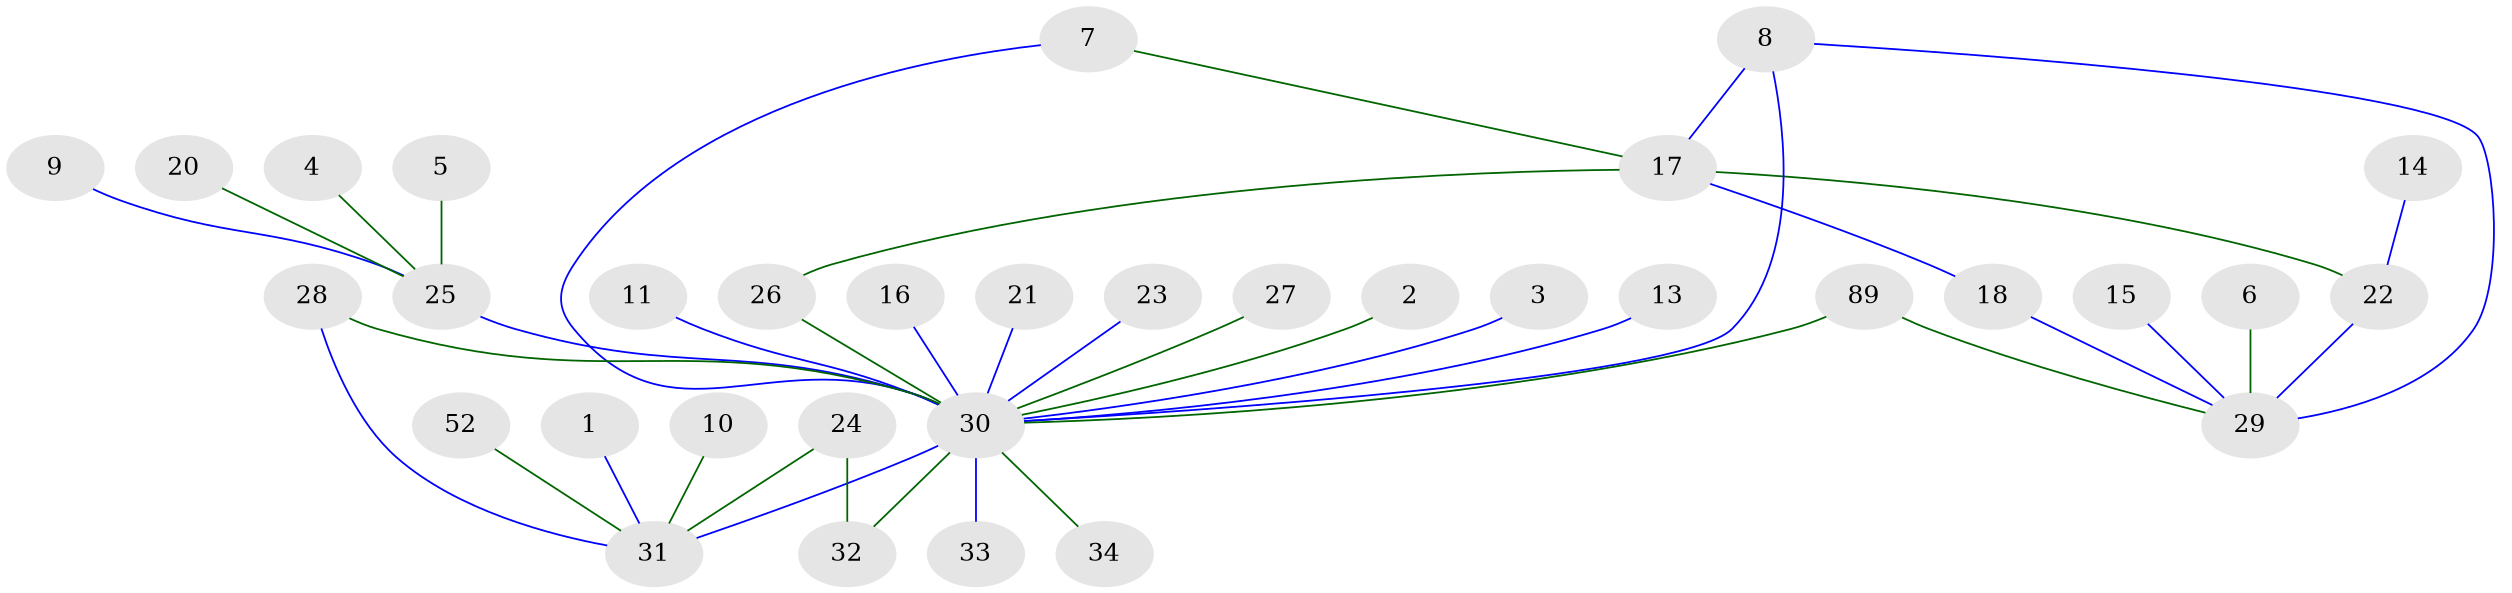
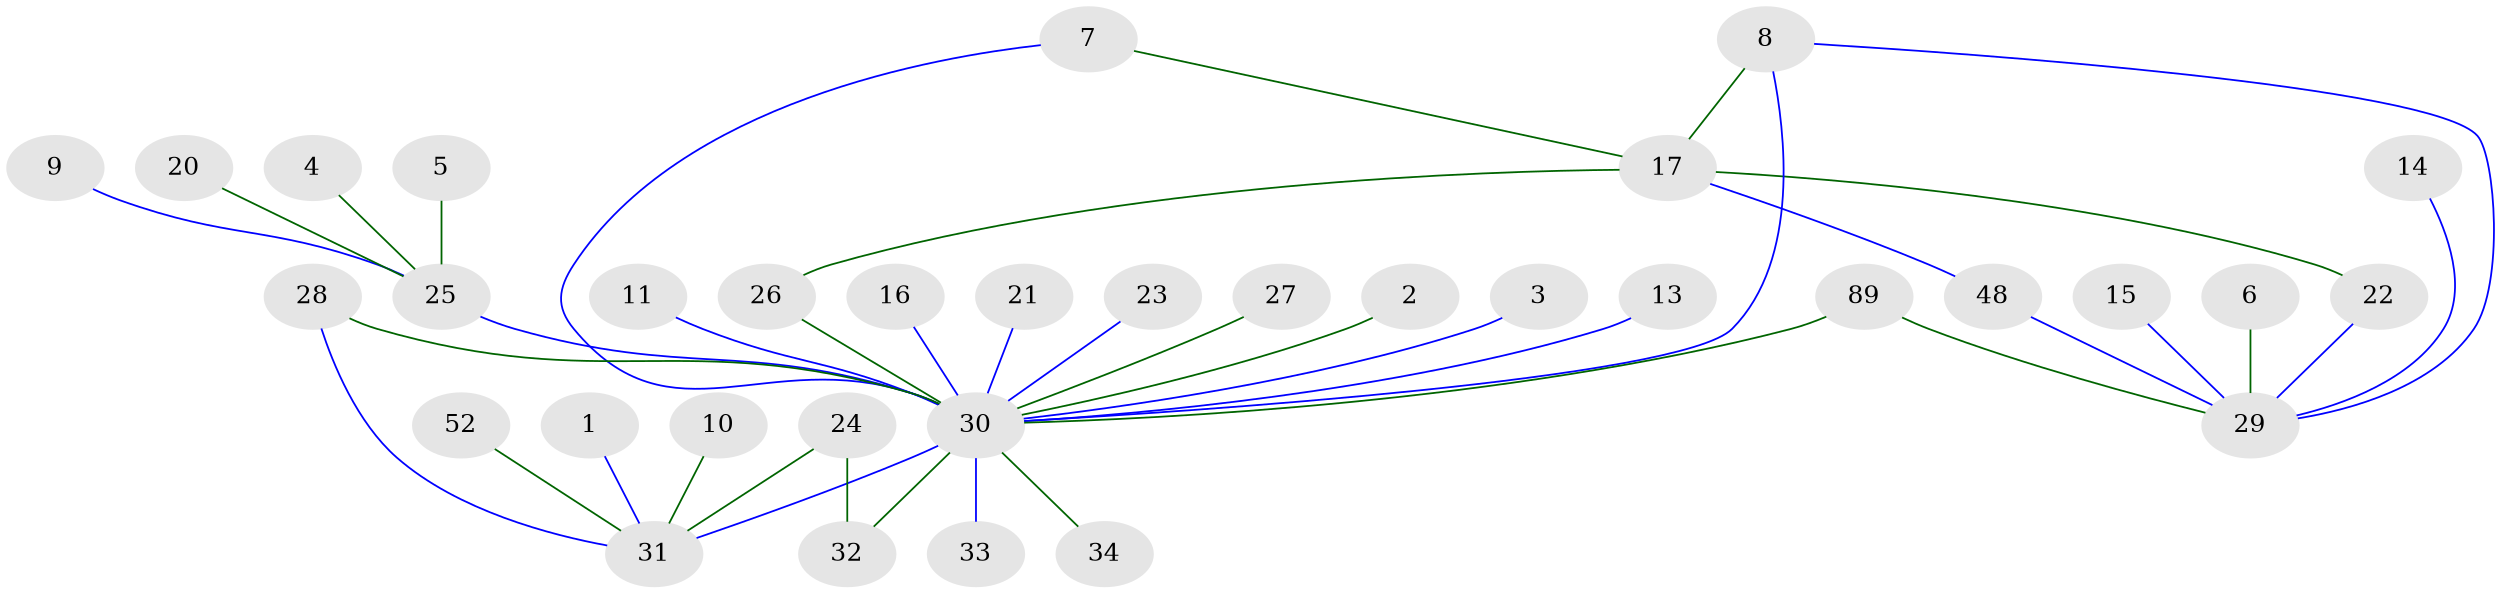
(1717, 104) -> (1717, 104)
(2396, 233) -> (2432, 344)
(1993, 297) -> (1993, 297)
